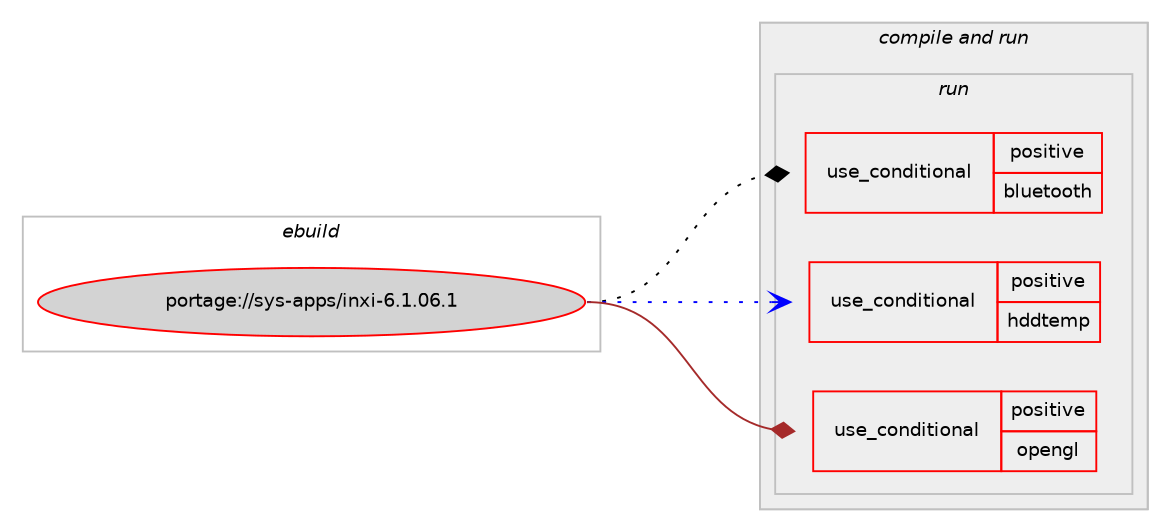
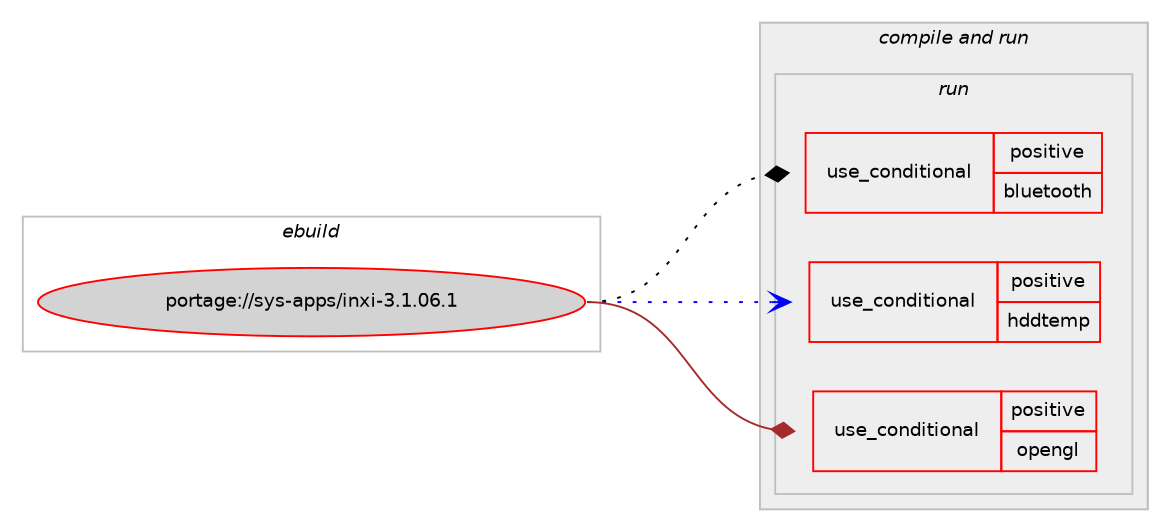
(312, 302) -> (312, 302)
